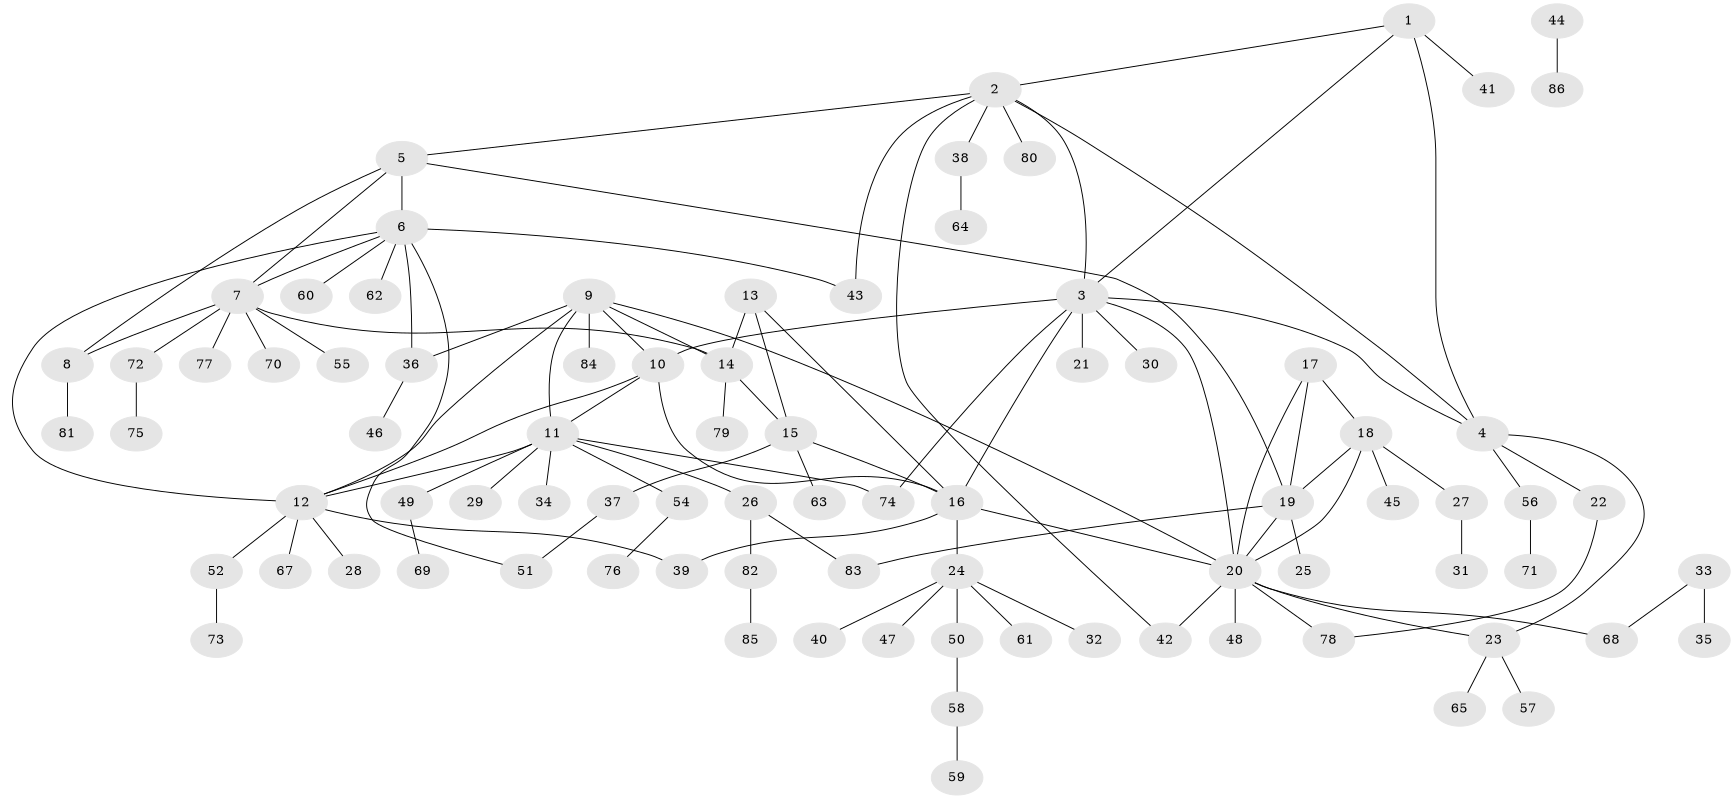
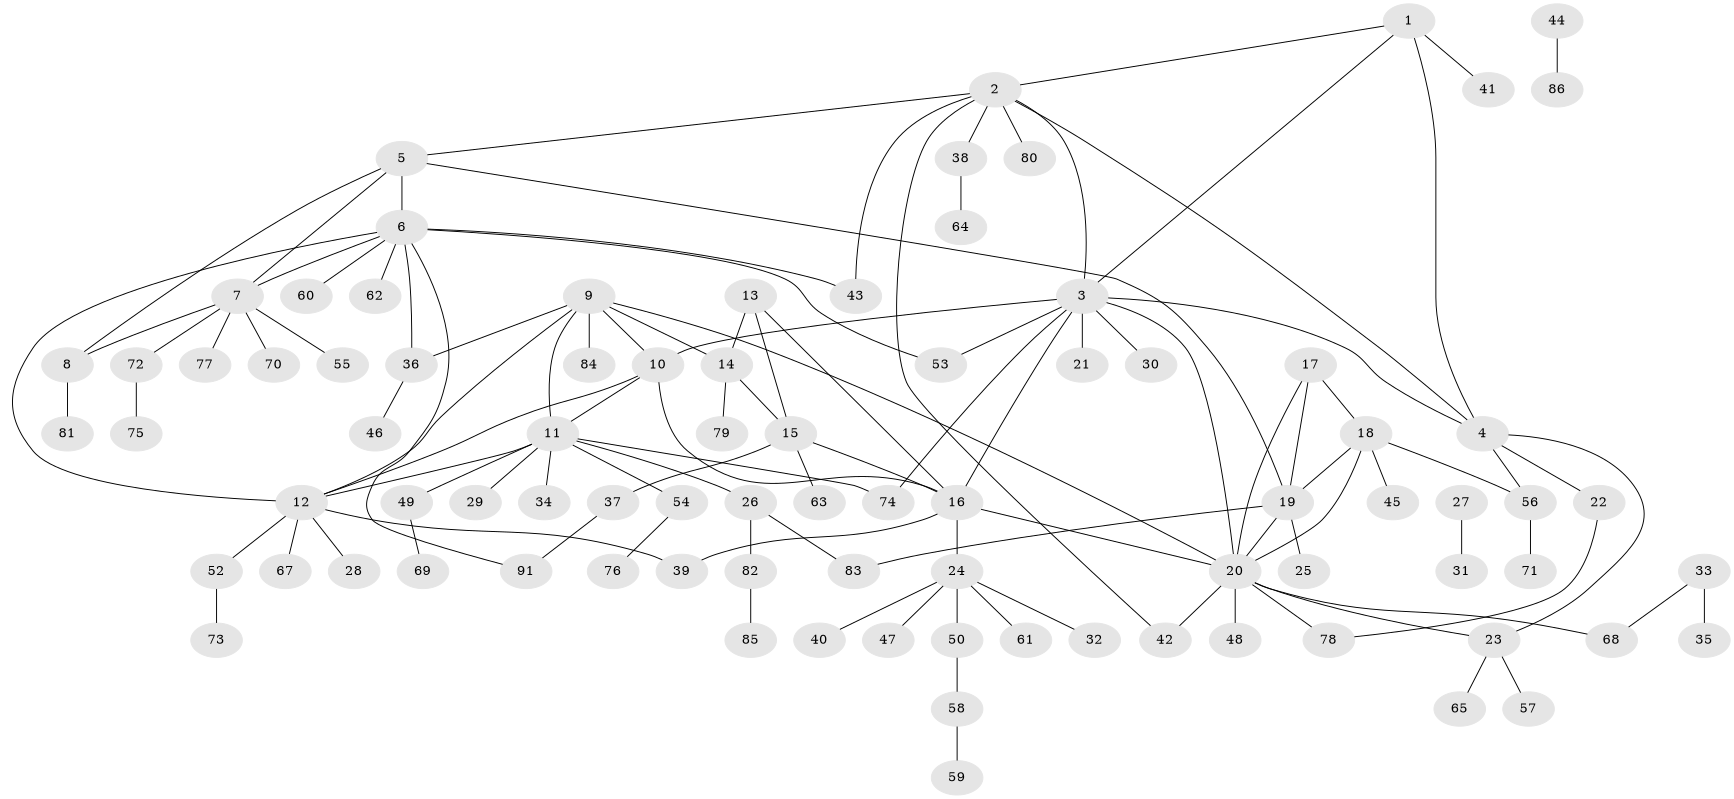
(482, 331) -> none
none -> (941, 365)
(1414, 468) -> (1450, 466)
(526, 571) -> (526, 571)
